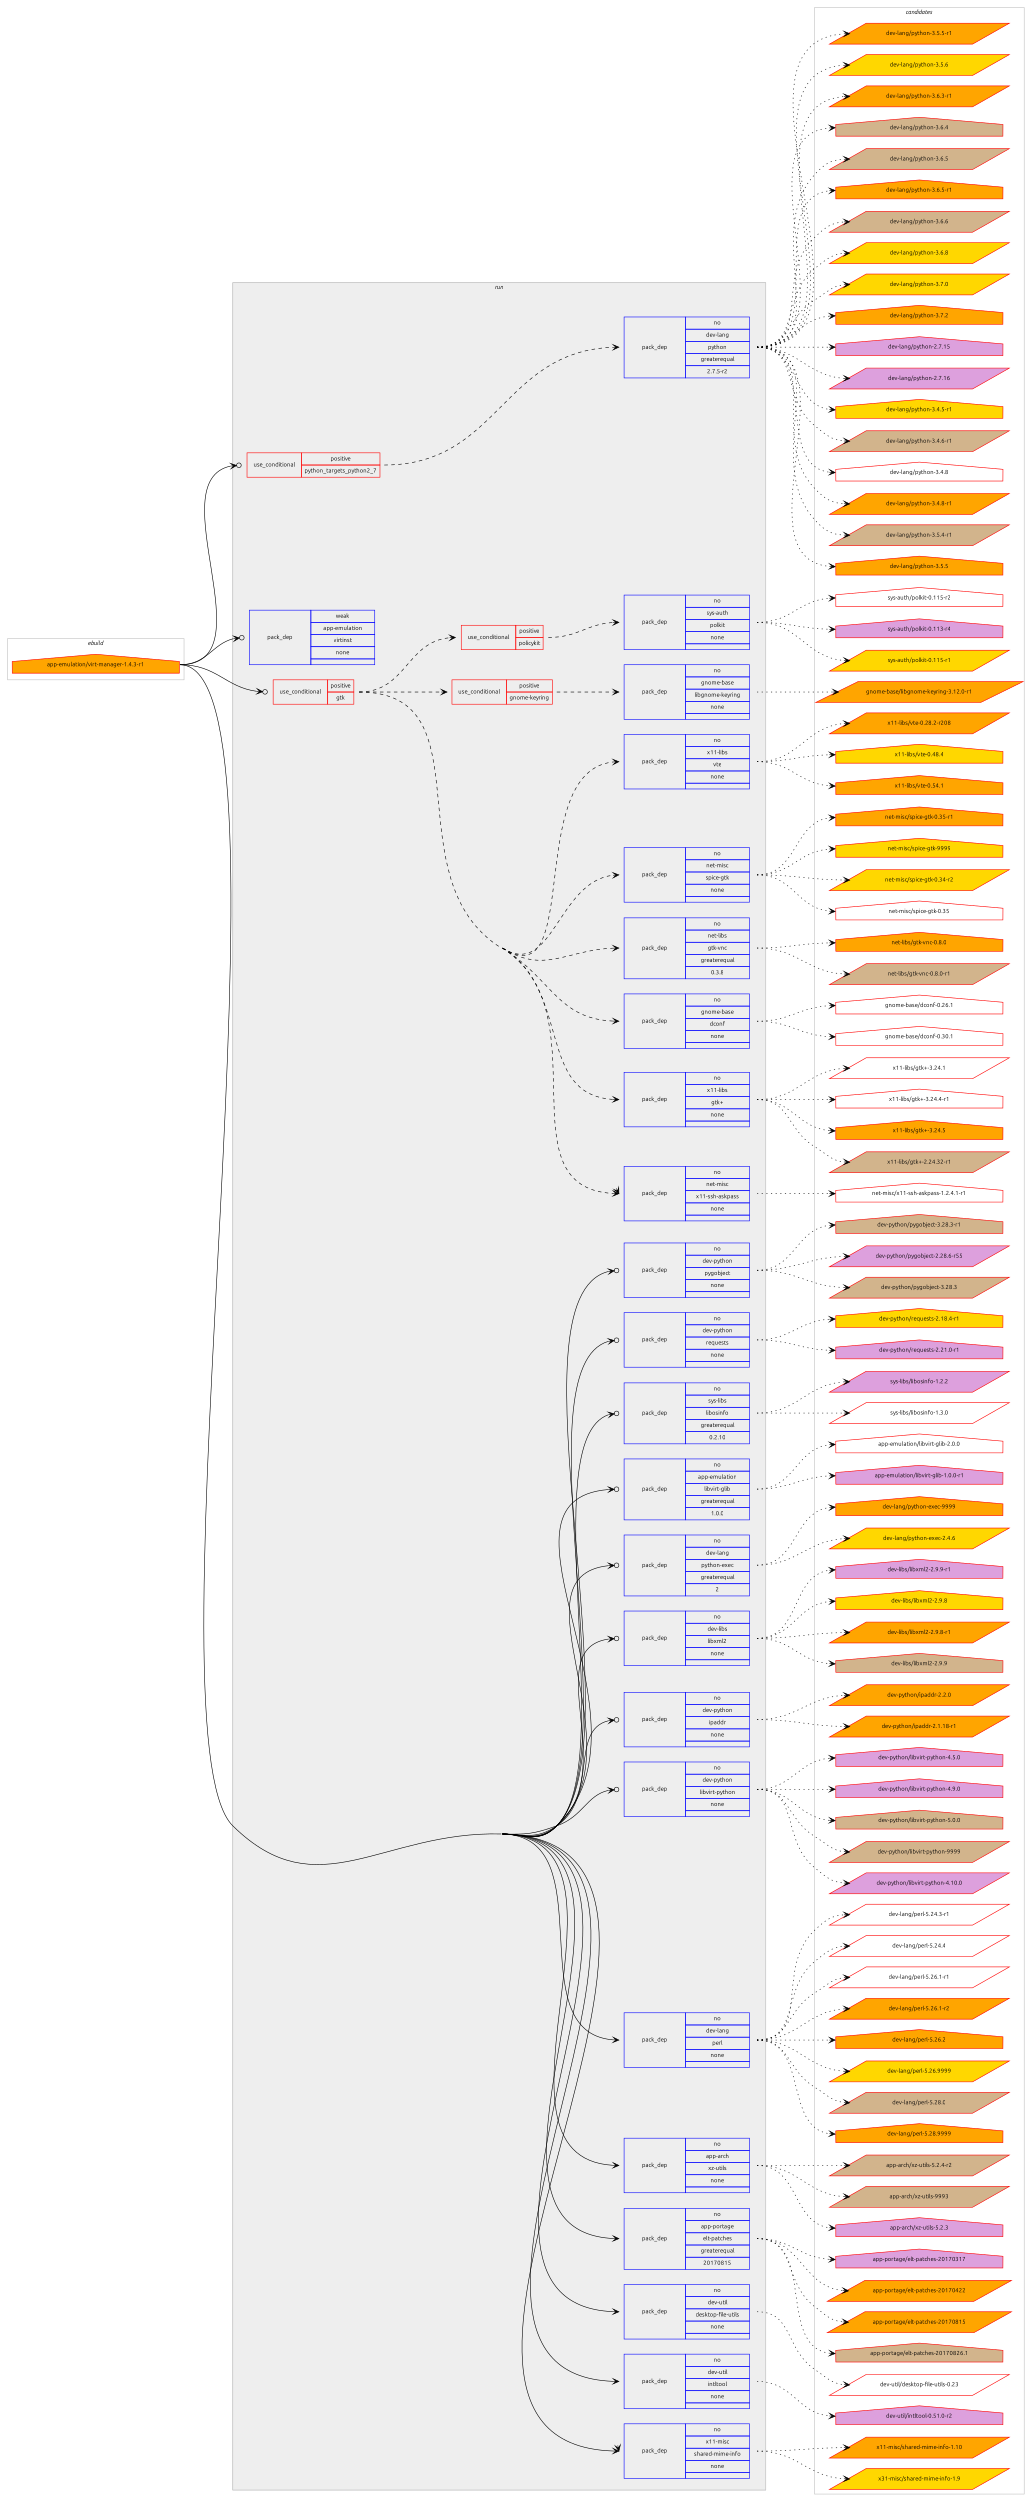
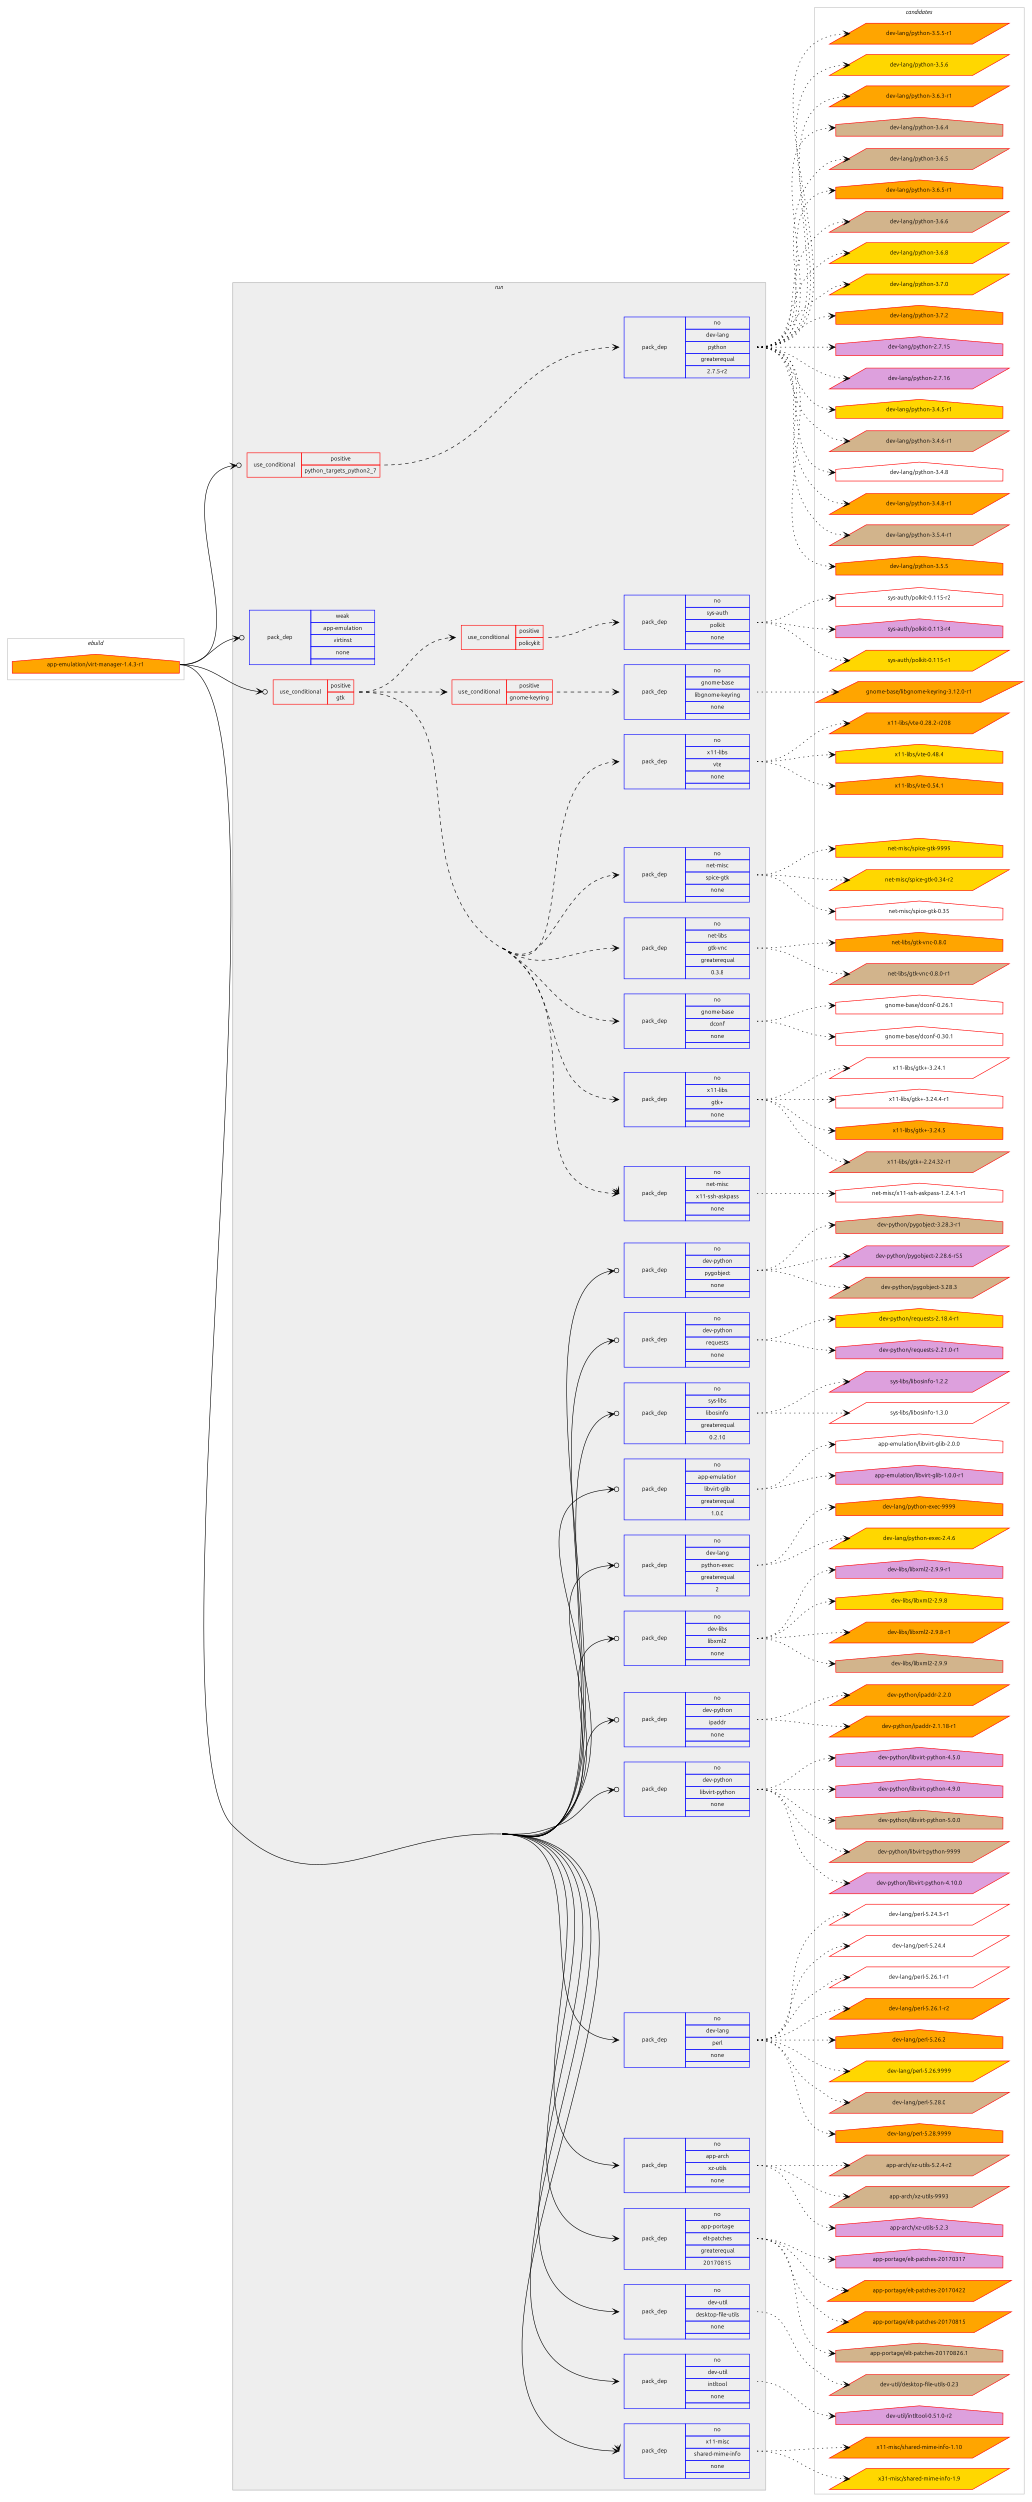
(919, 817) -> none
(919, 2385) -> (919, 2385)
